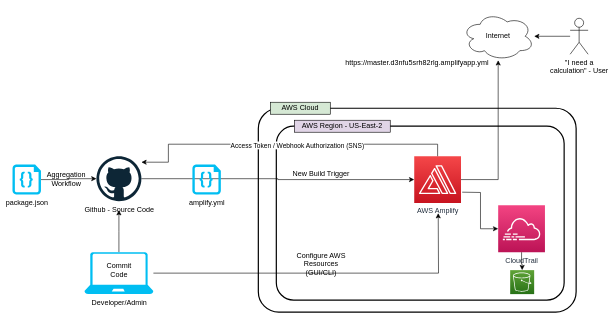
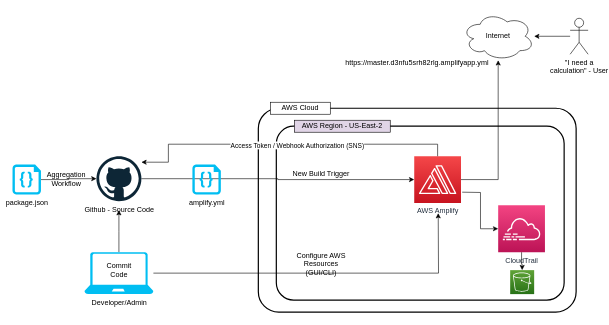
(300, 108) -> (300, 108)
